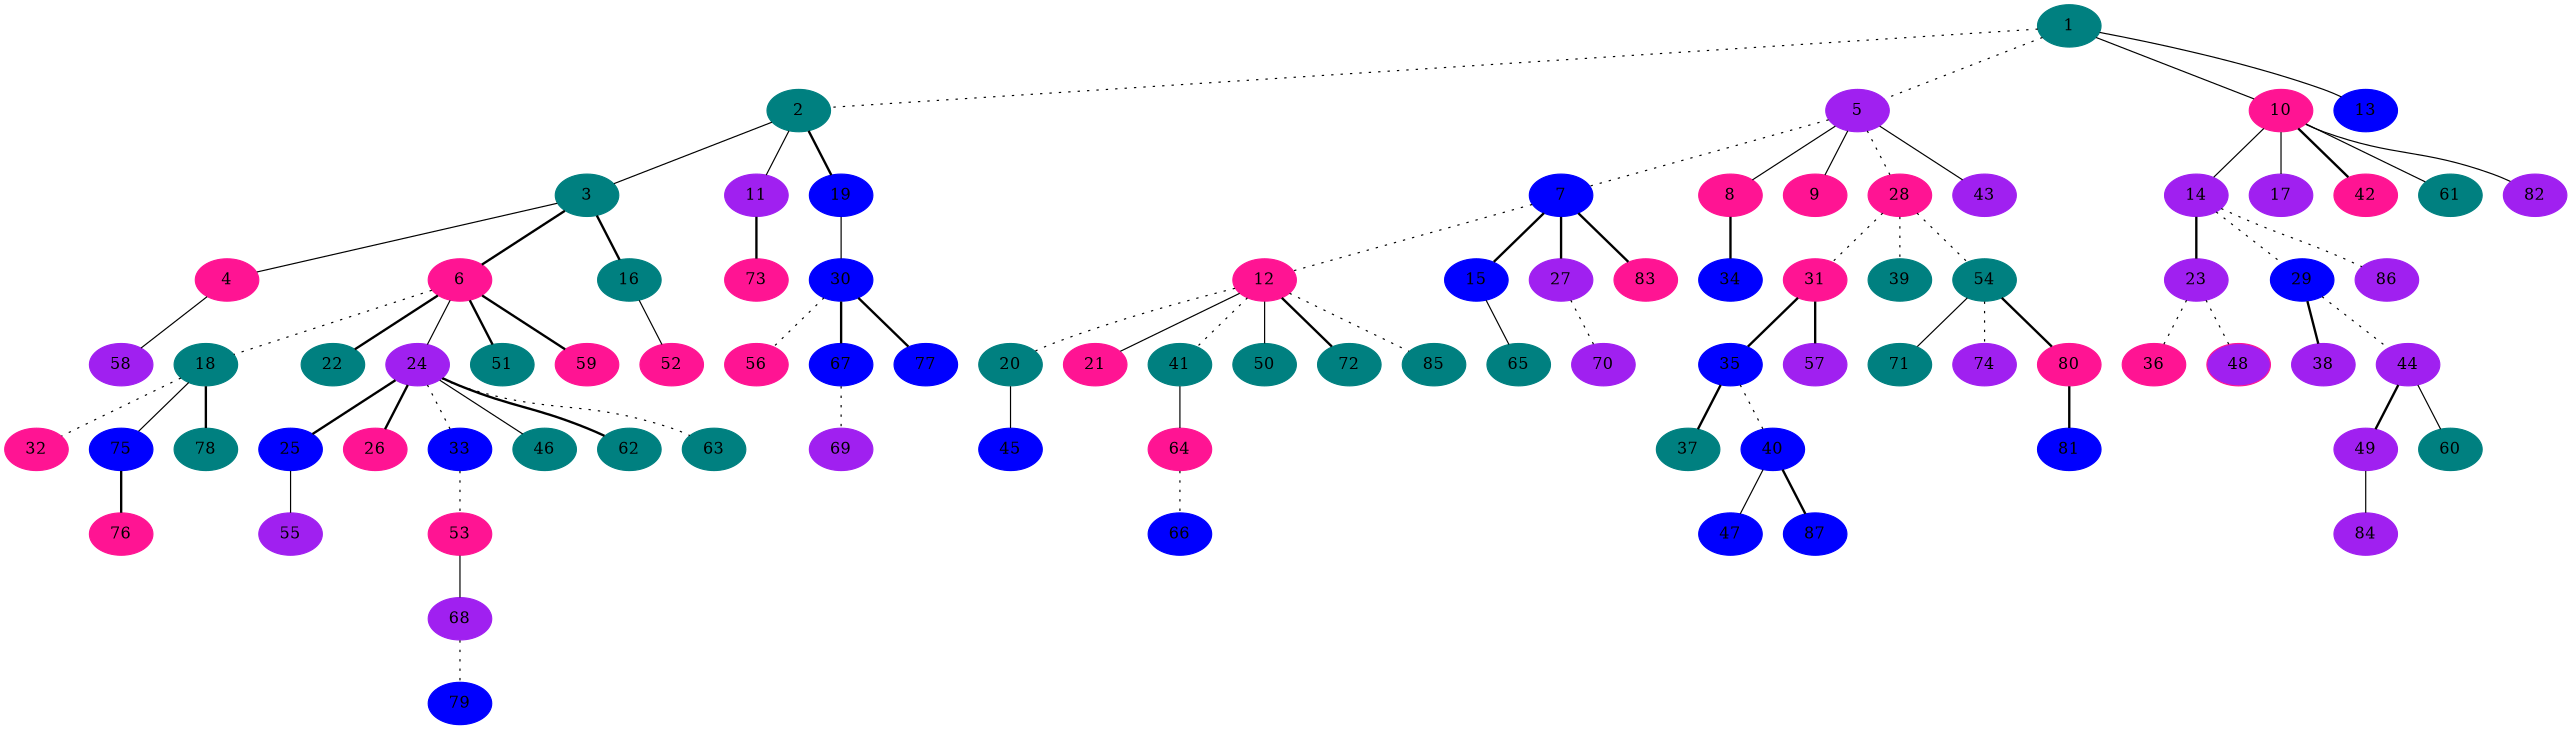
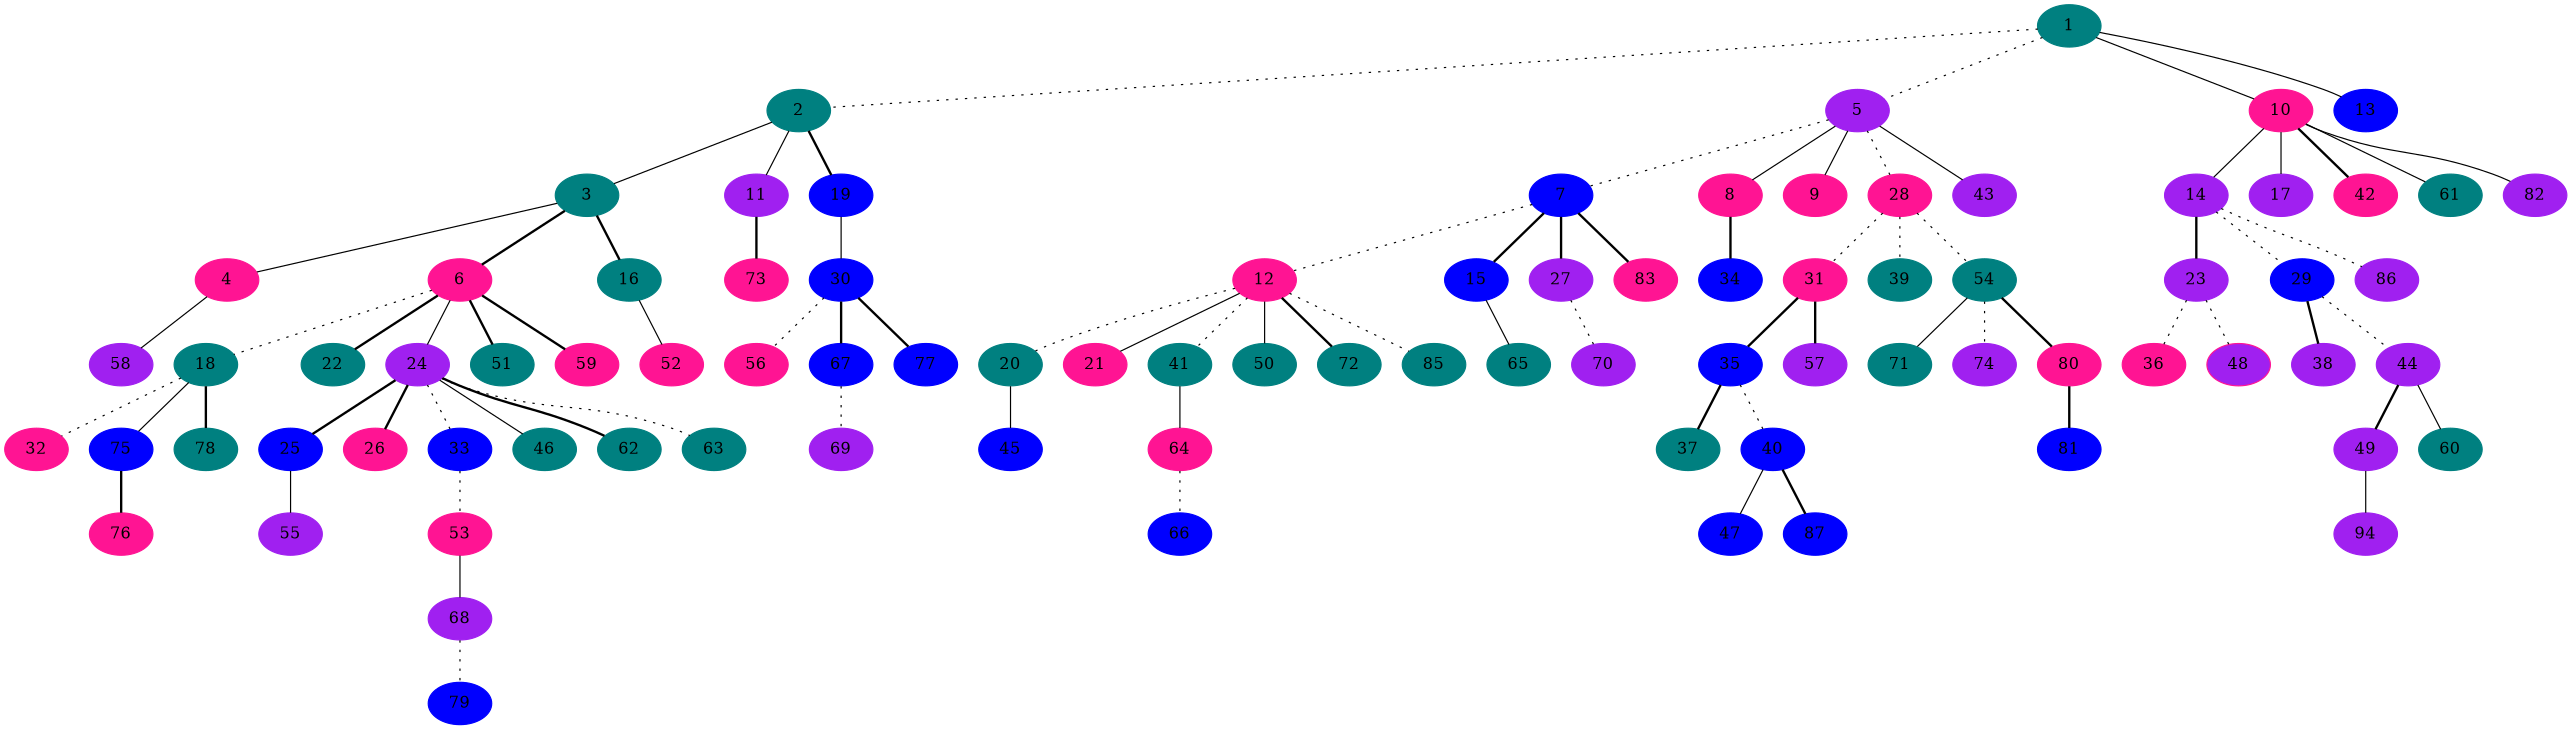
(2366, 534) -> (2366, 534)
